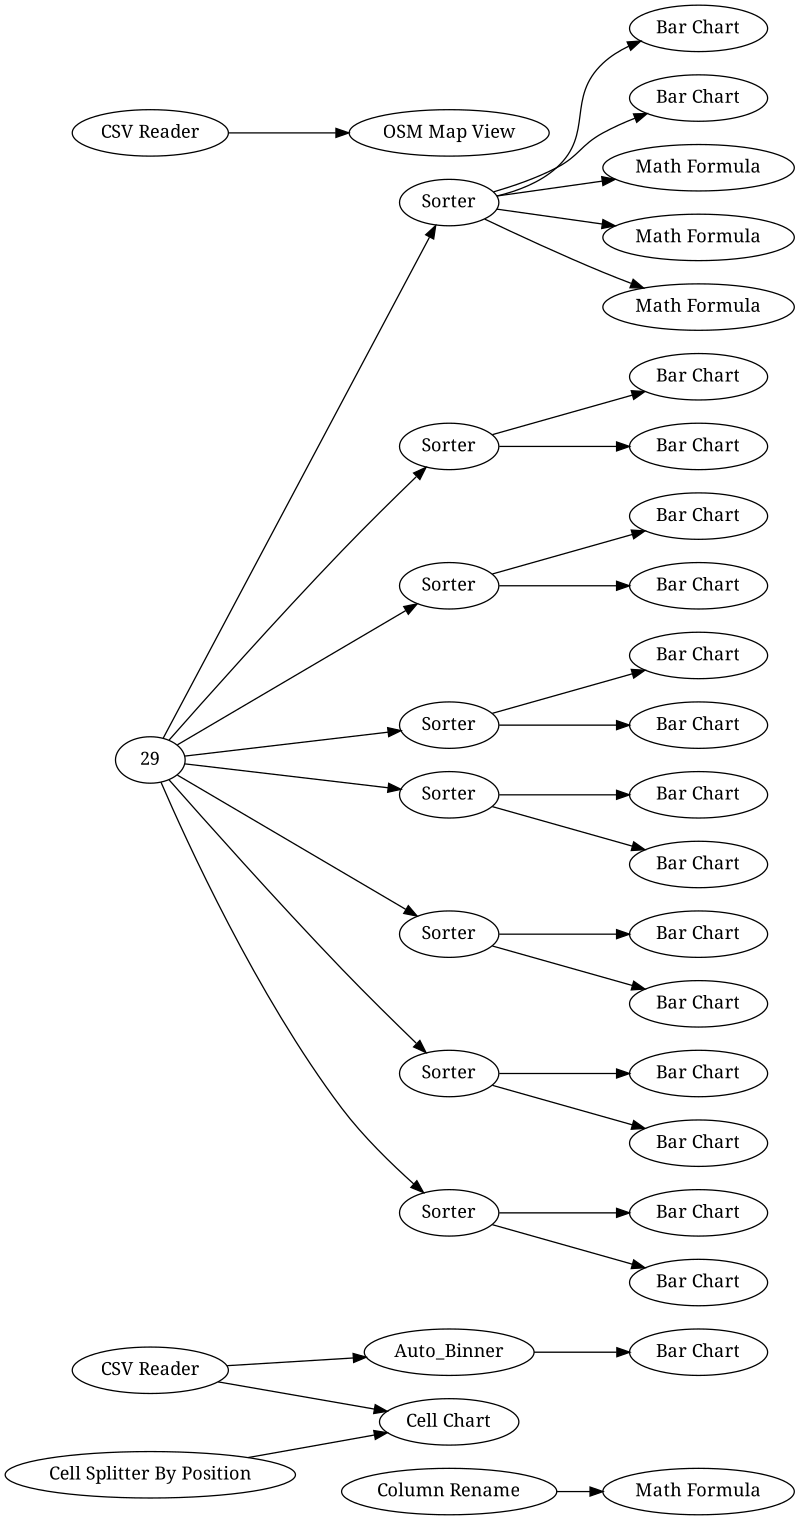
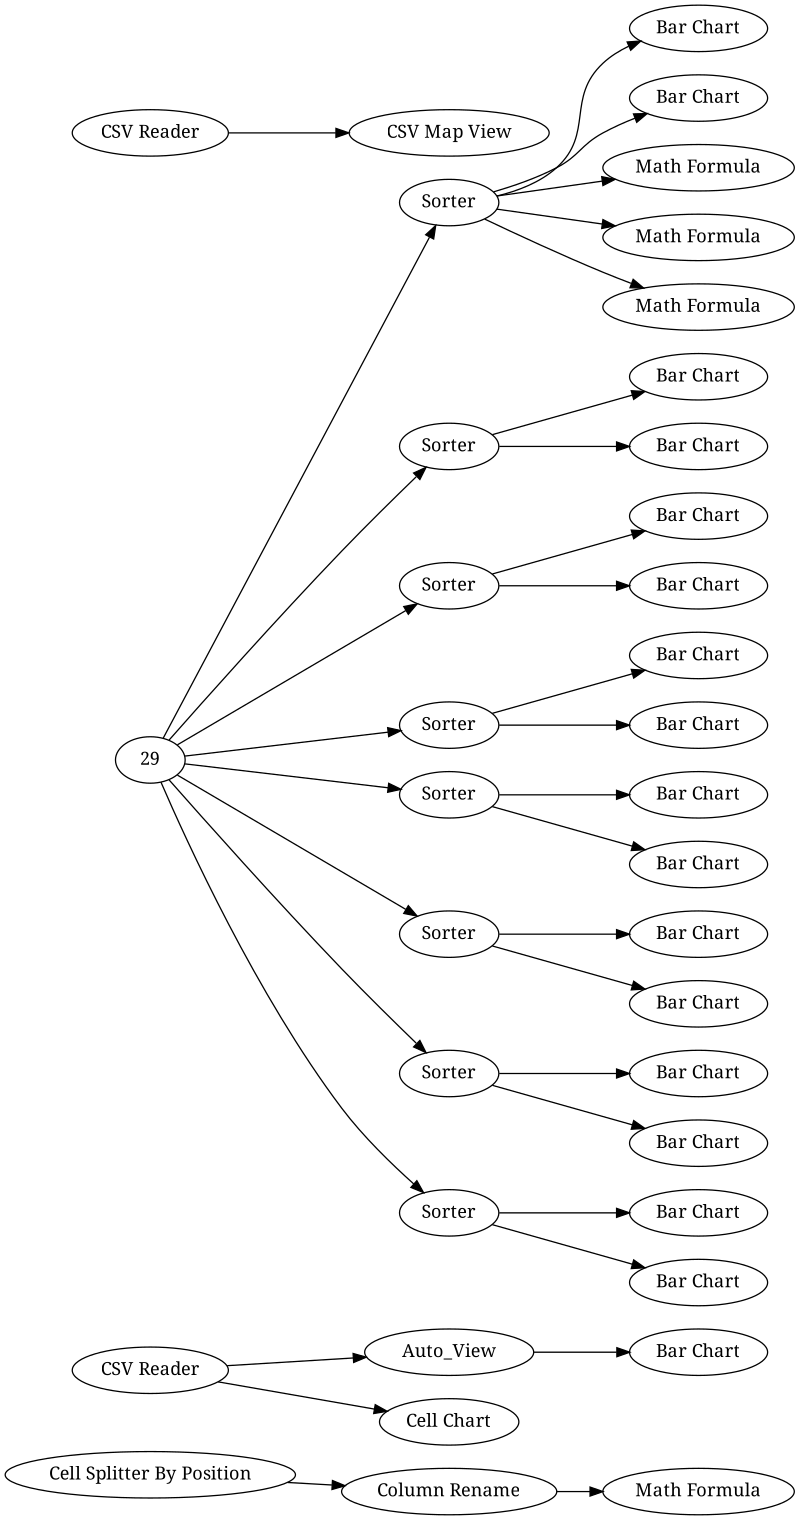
(449, 133) -> (449, 133)
(449, 1352) -> (449, 1352)
(311, 1446) -> (310, 1484)
